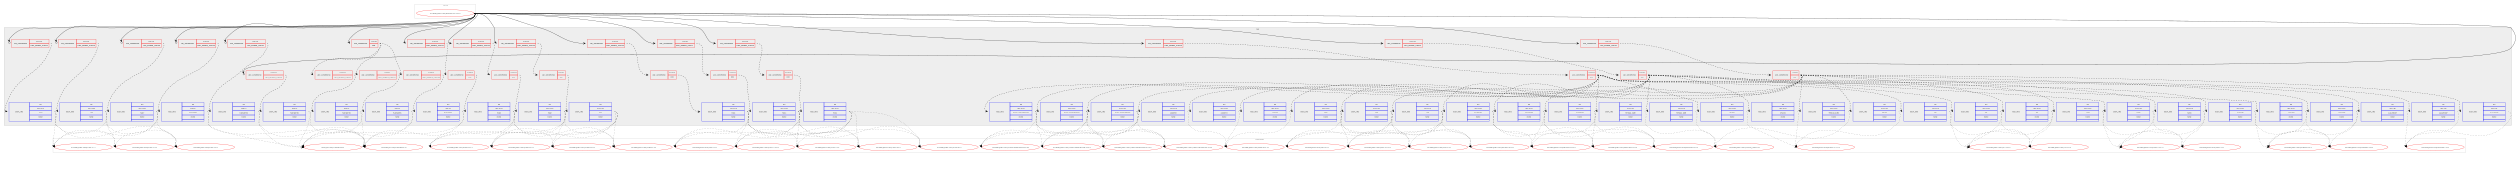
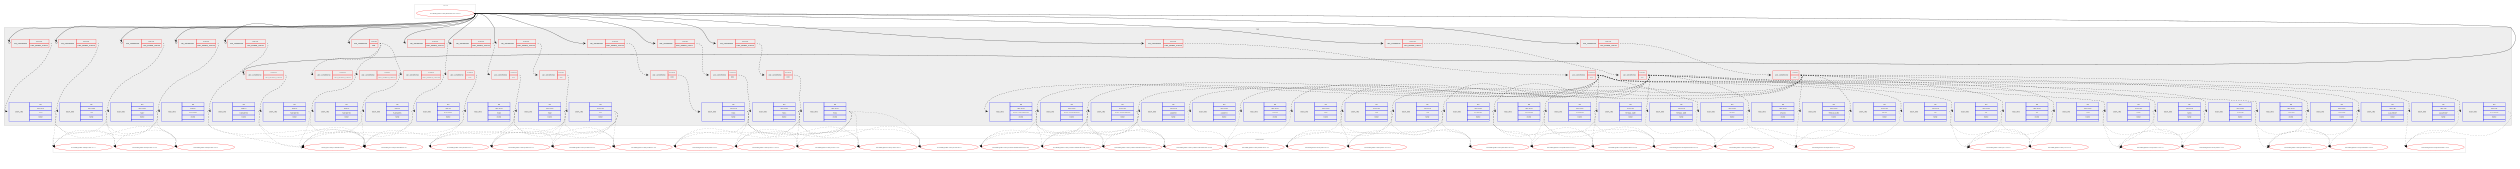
(1439, 147) -> none
